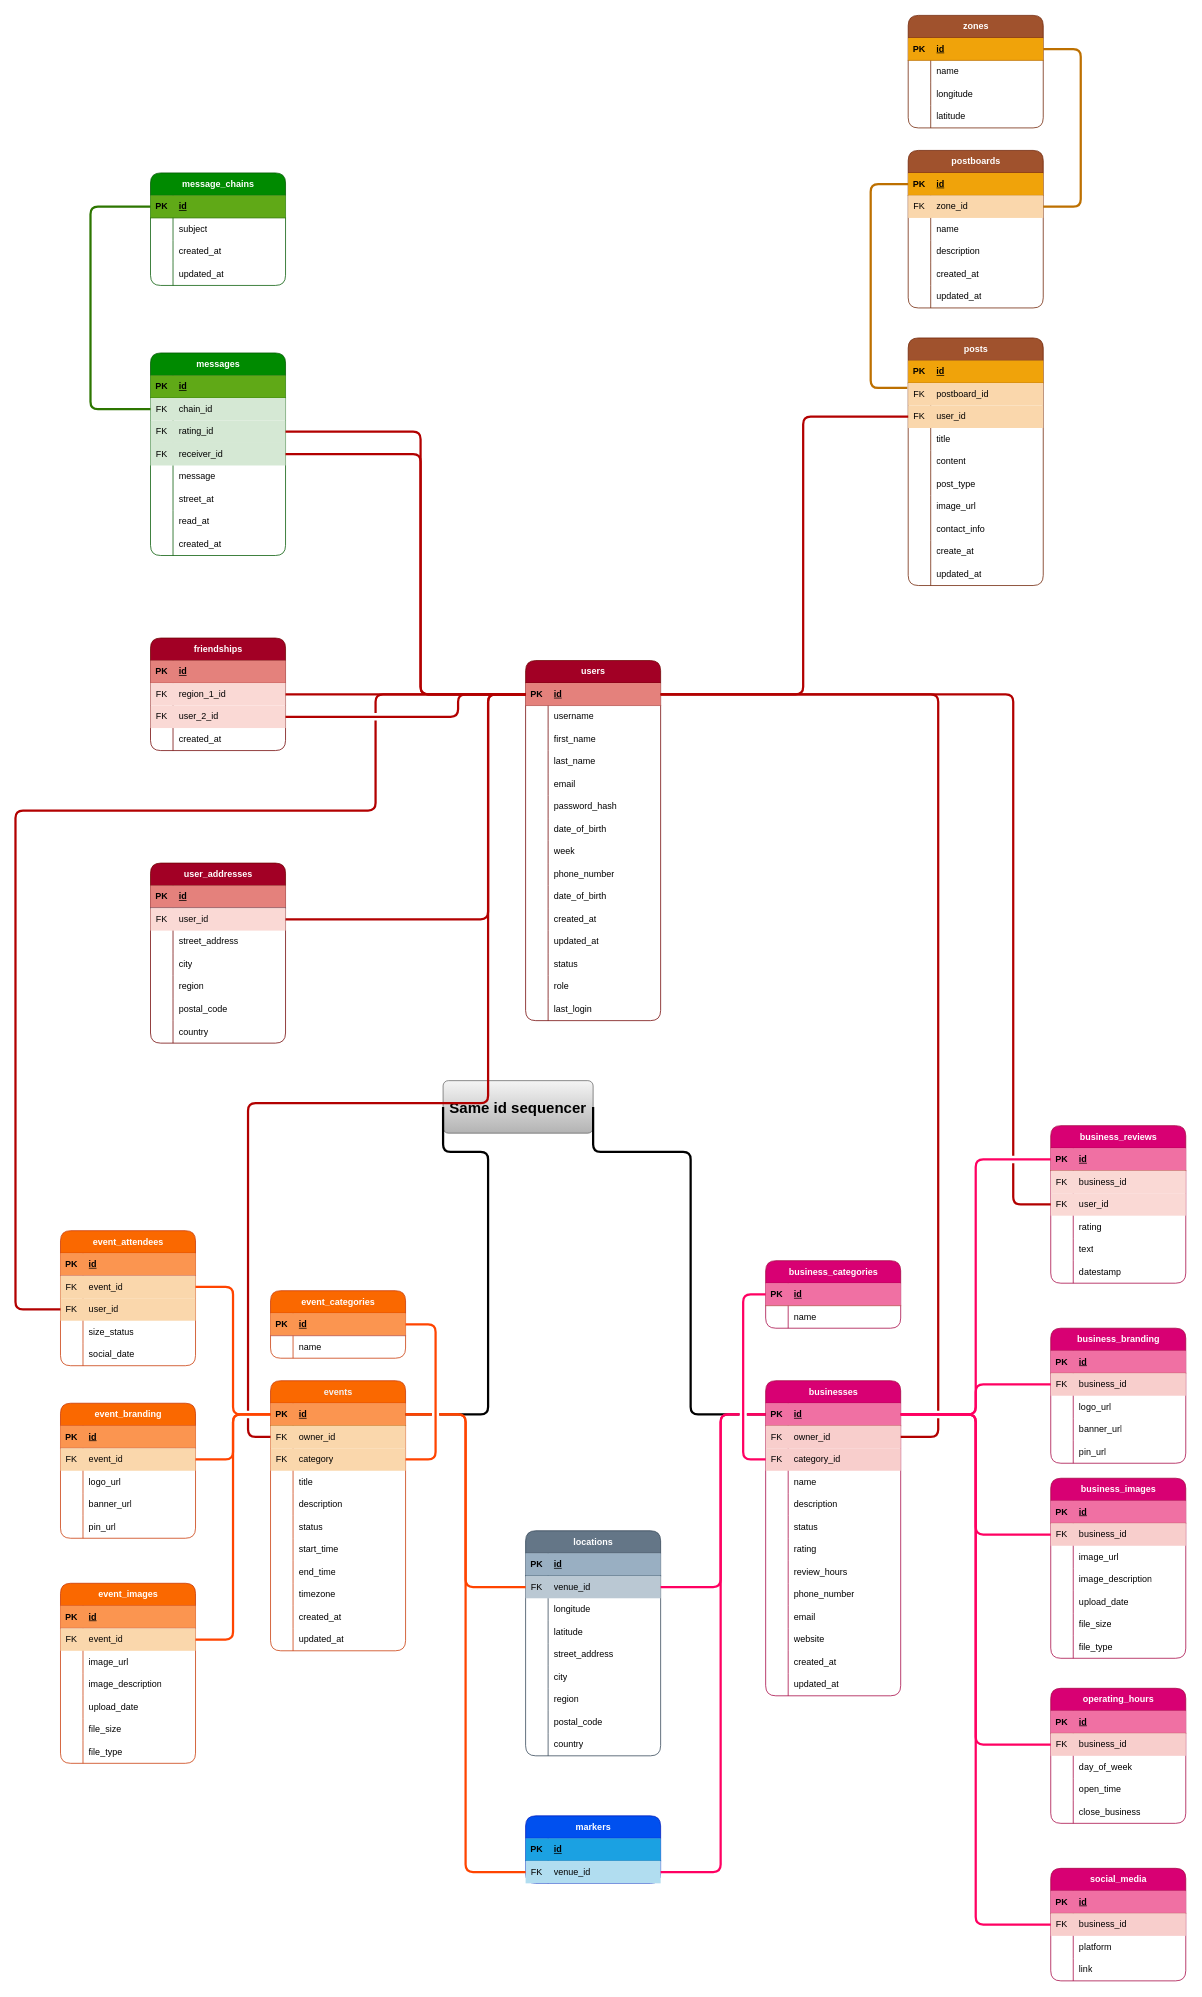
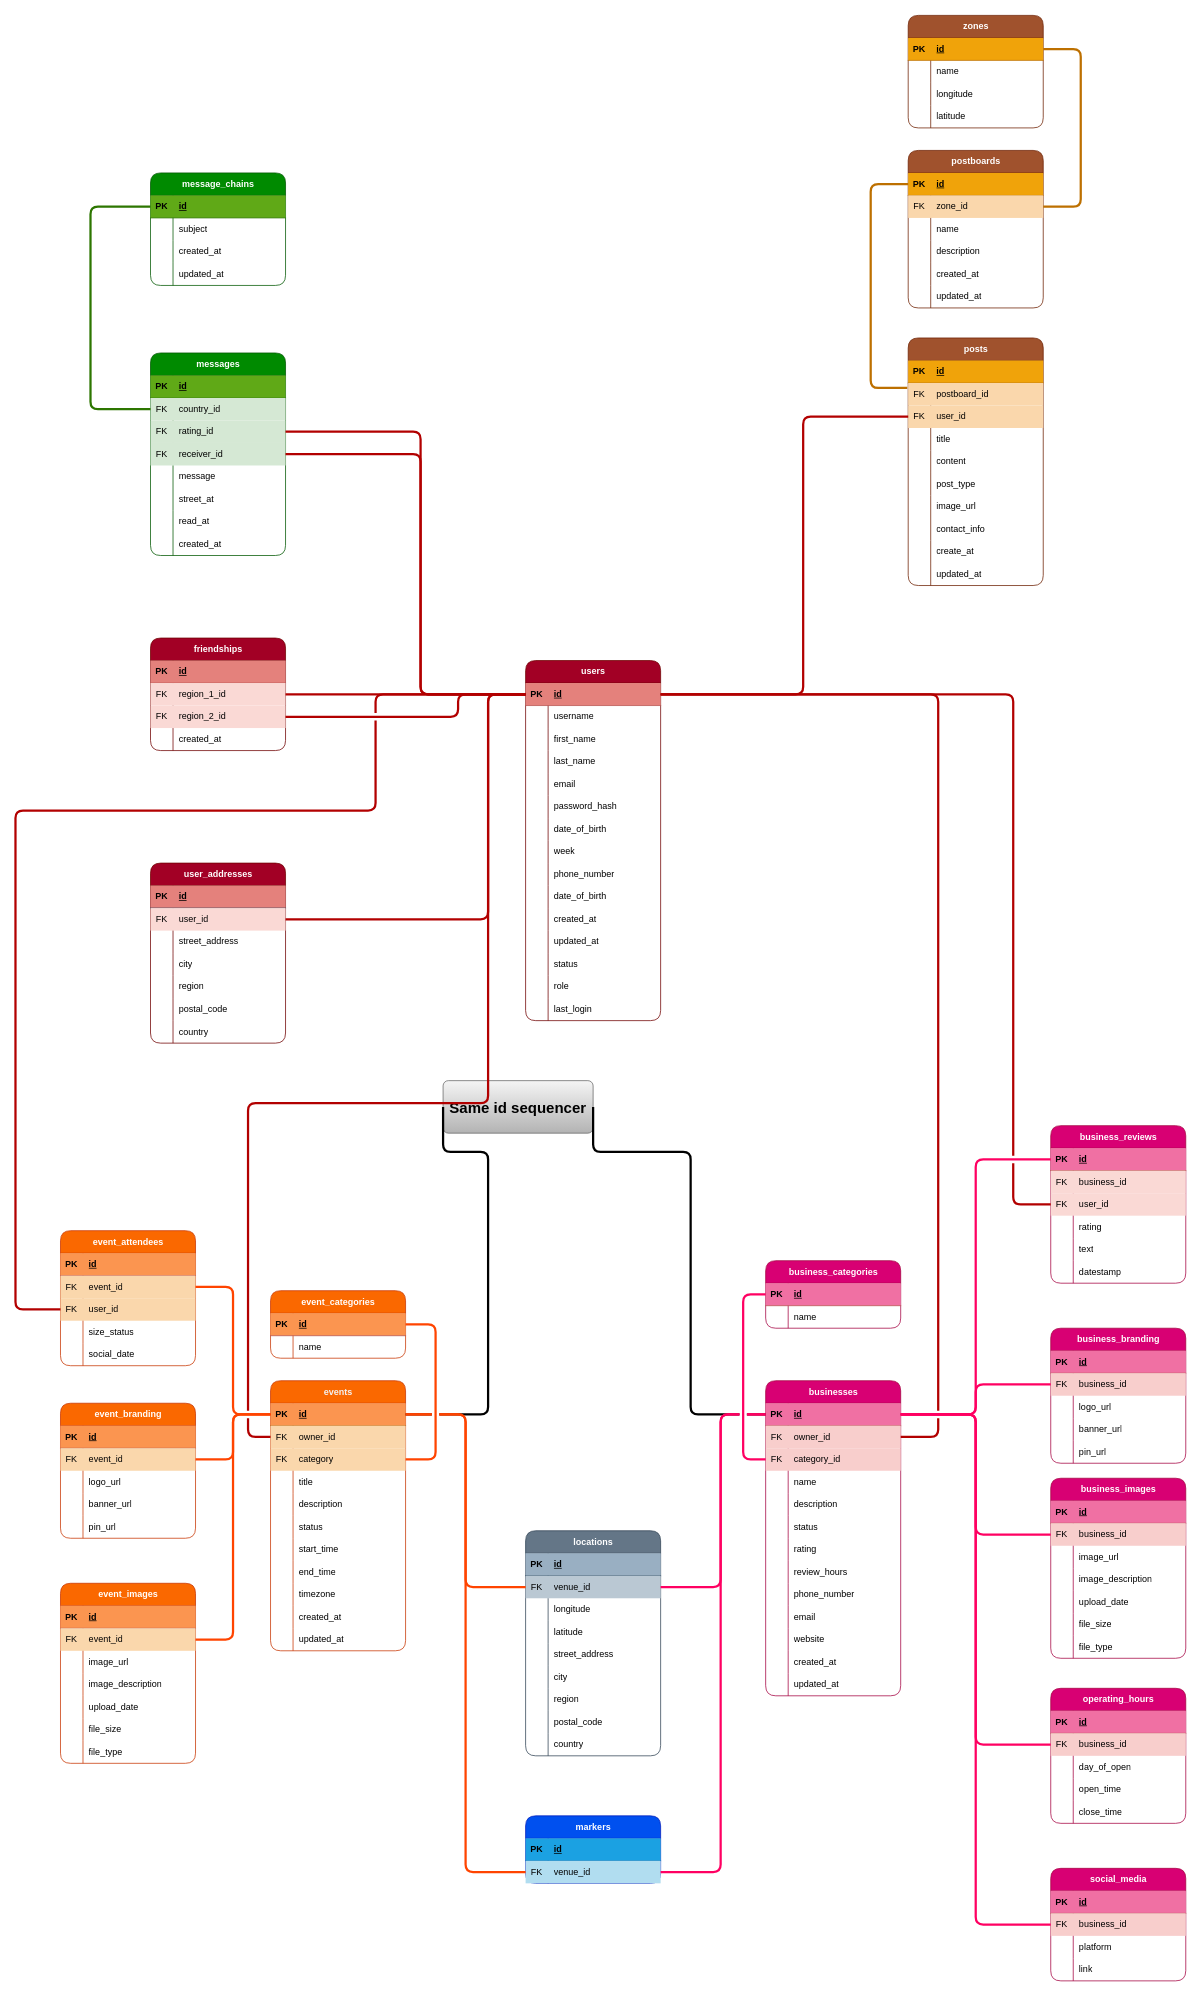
(197, 409) -> (203, 409)
(200, 717) -> (204, 717)
(1107, 1767) -> (1107, 1767)
(1112, 1812) -> (1102, 1812)
